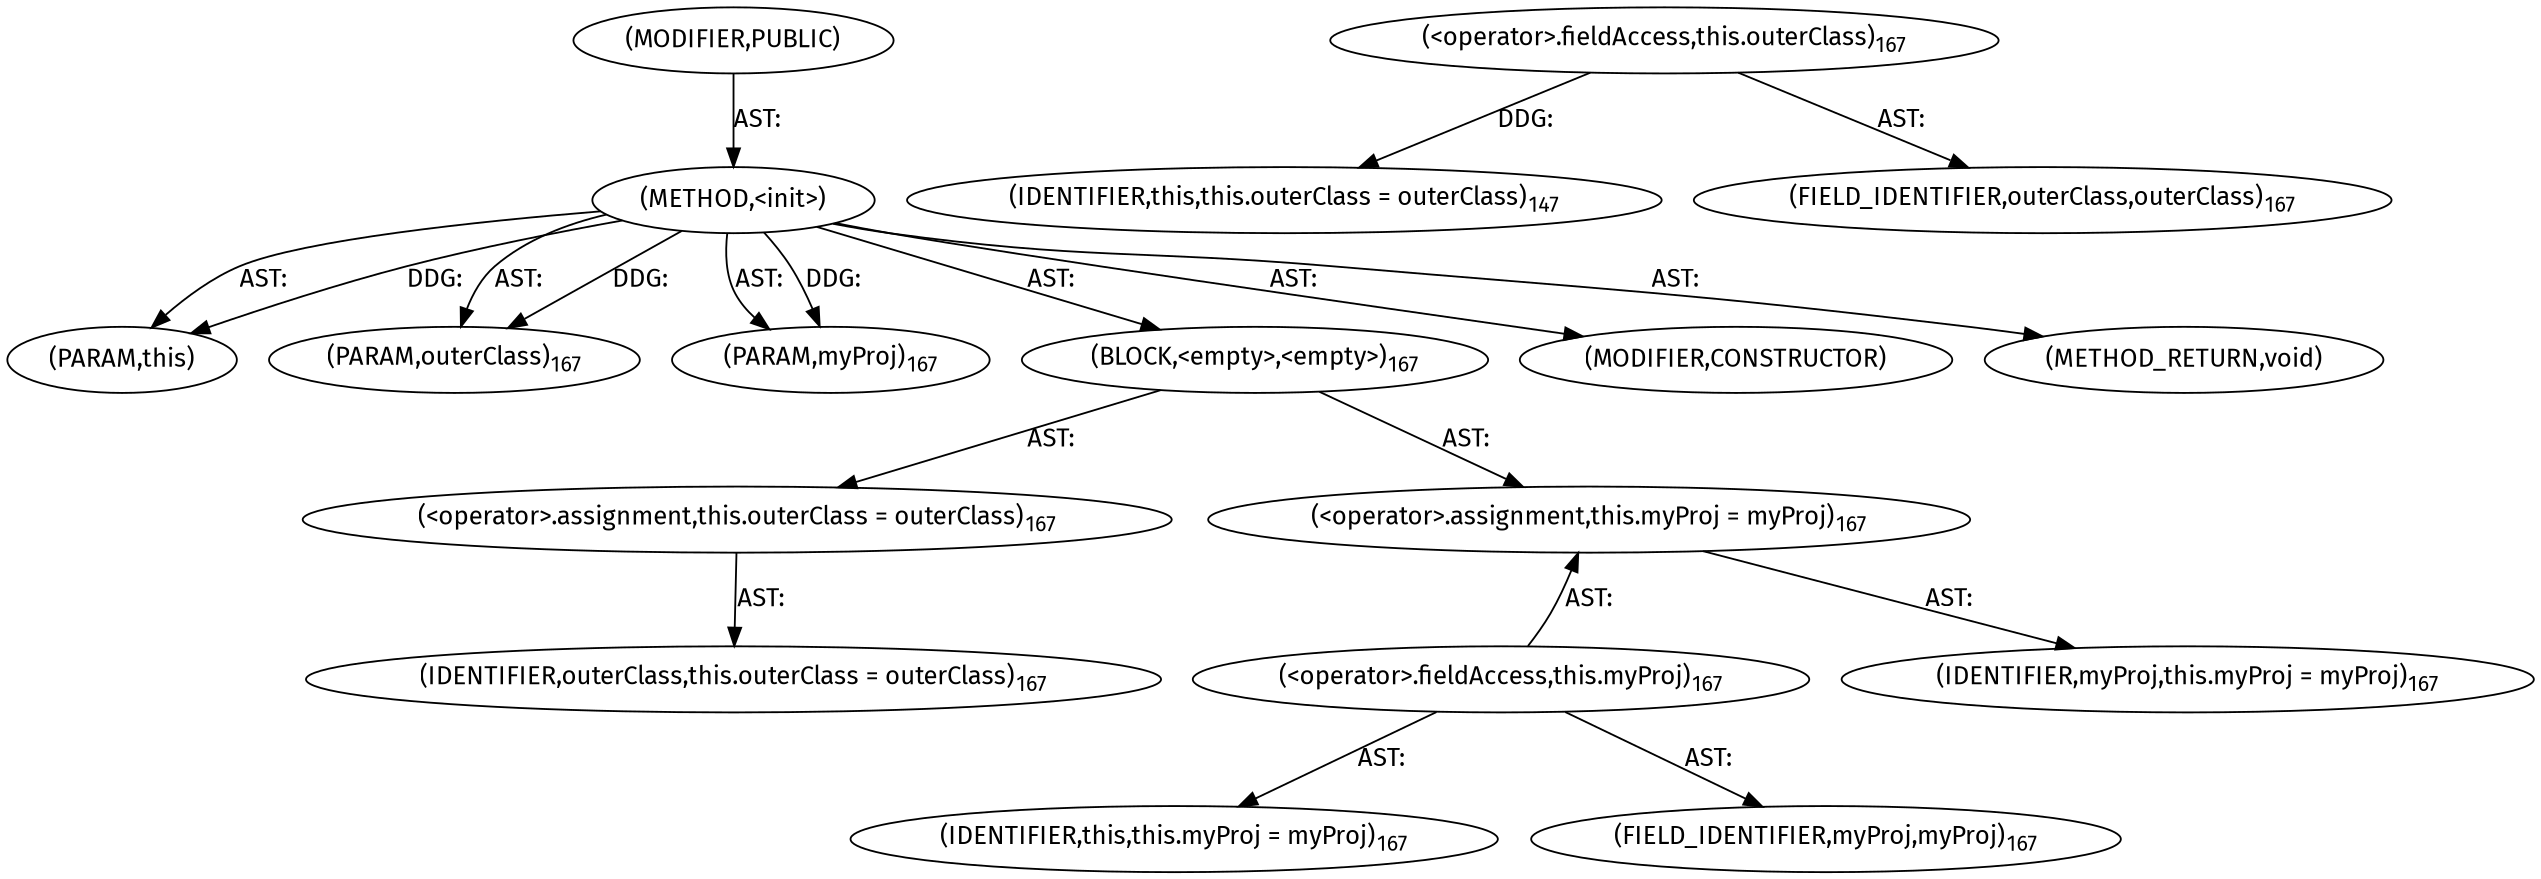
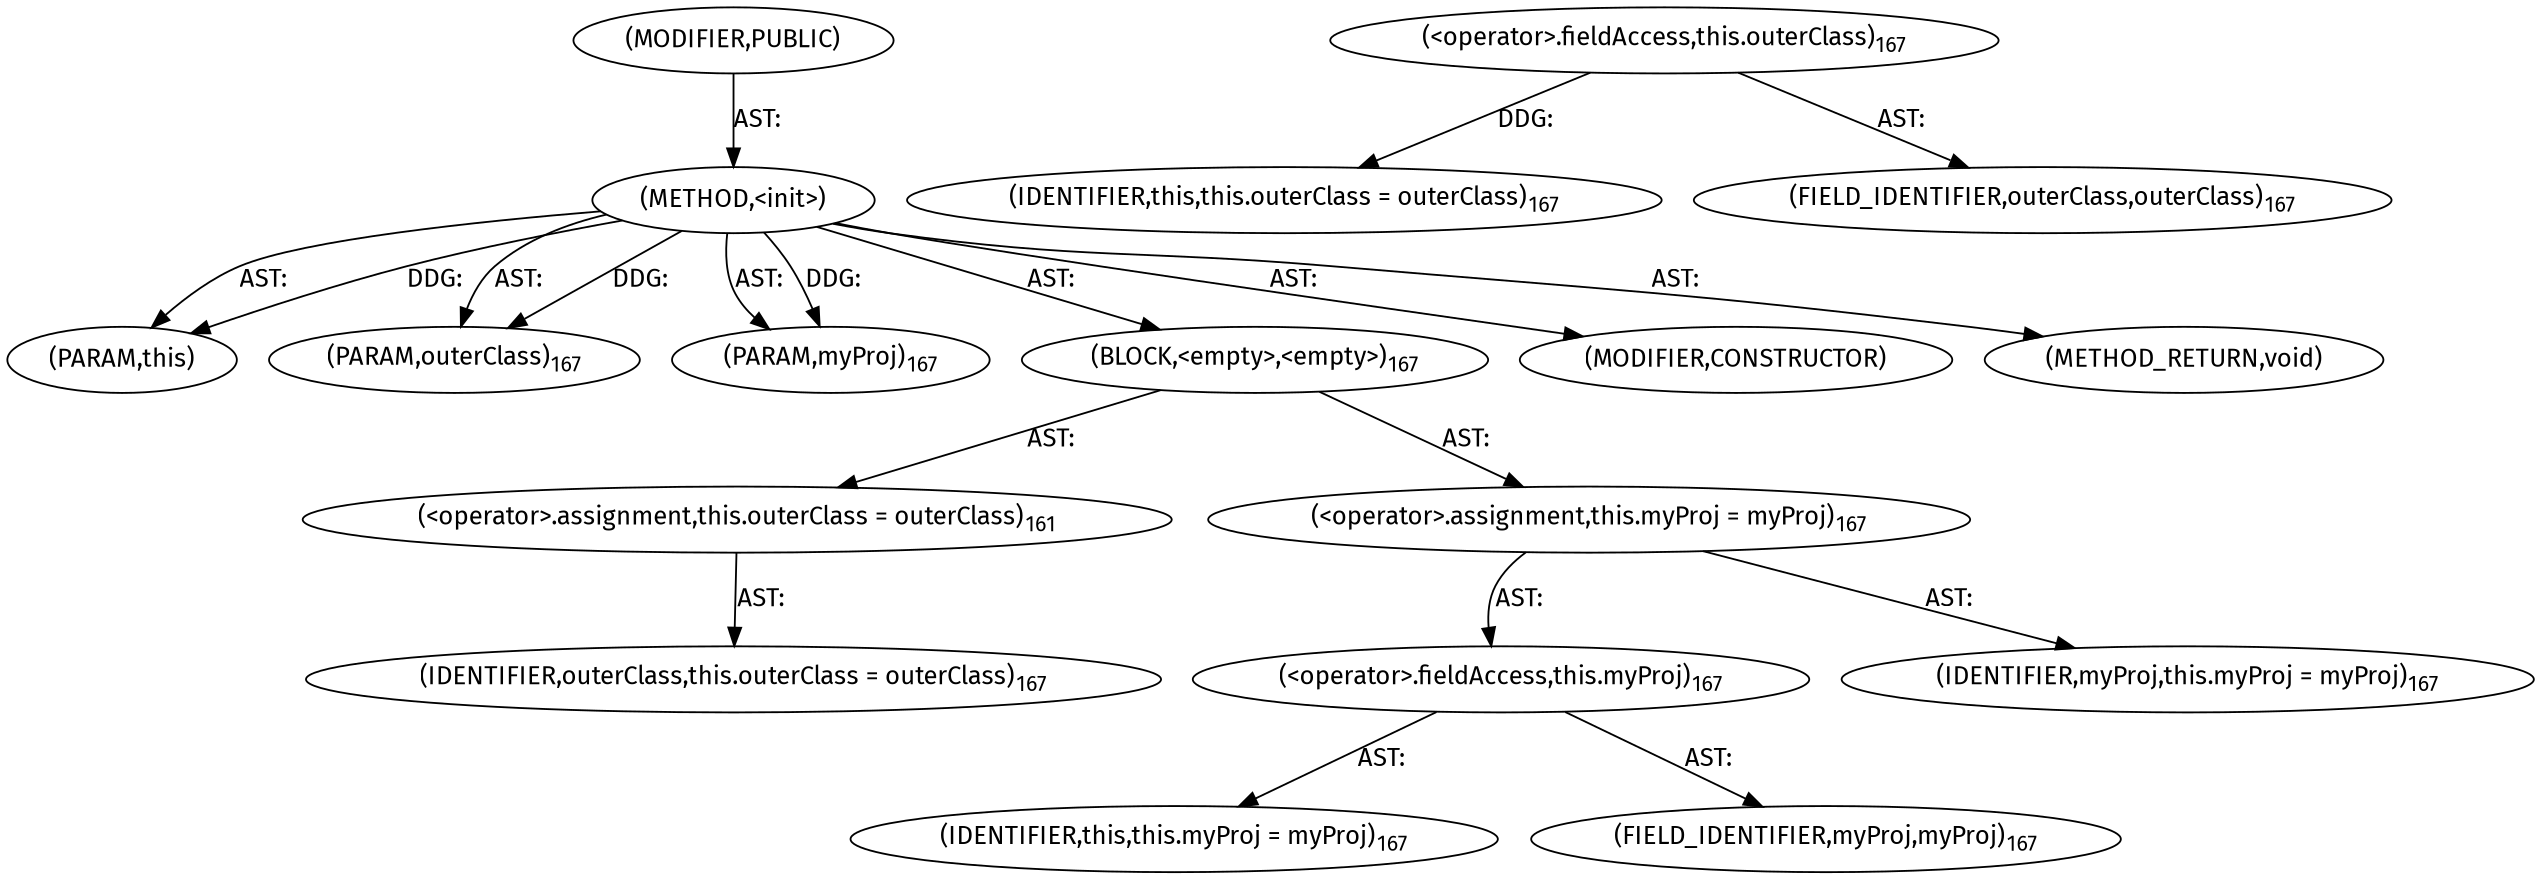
(1544, 197) -> (1544, 197)
(1041, 517) -> (1041, 517)
(1553, 610) -> (1496, 585)
